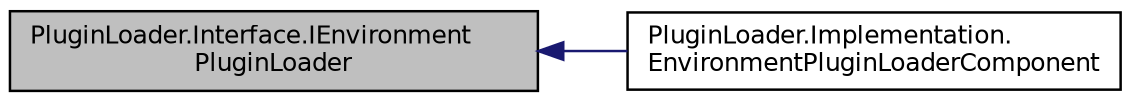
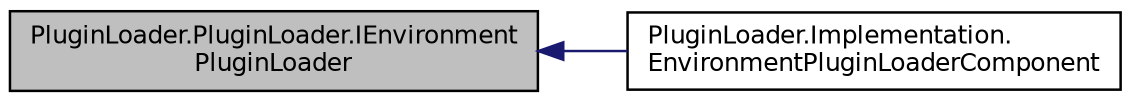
(274, 51) -> (274, 51)
